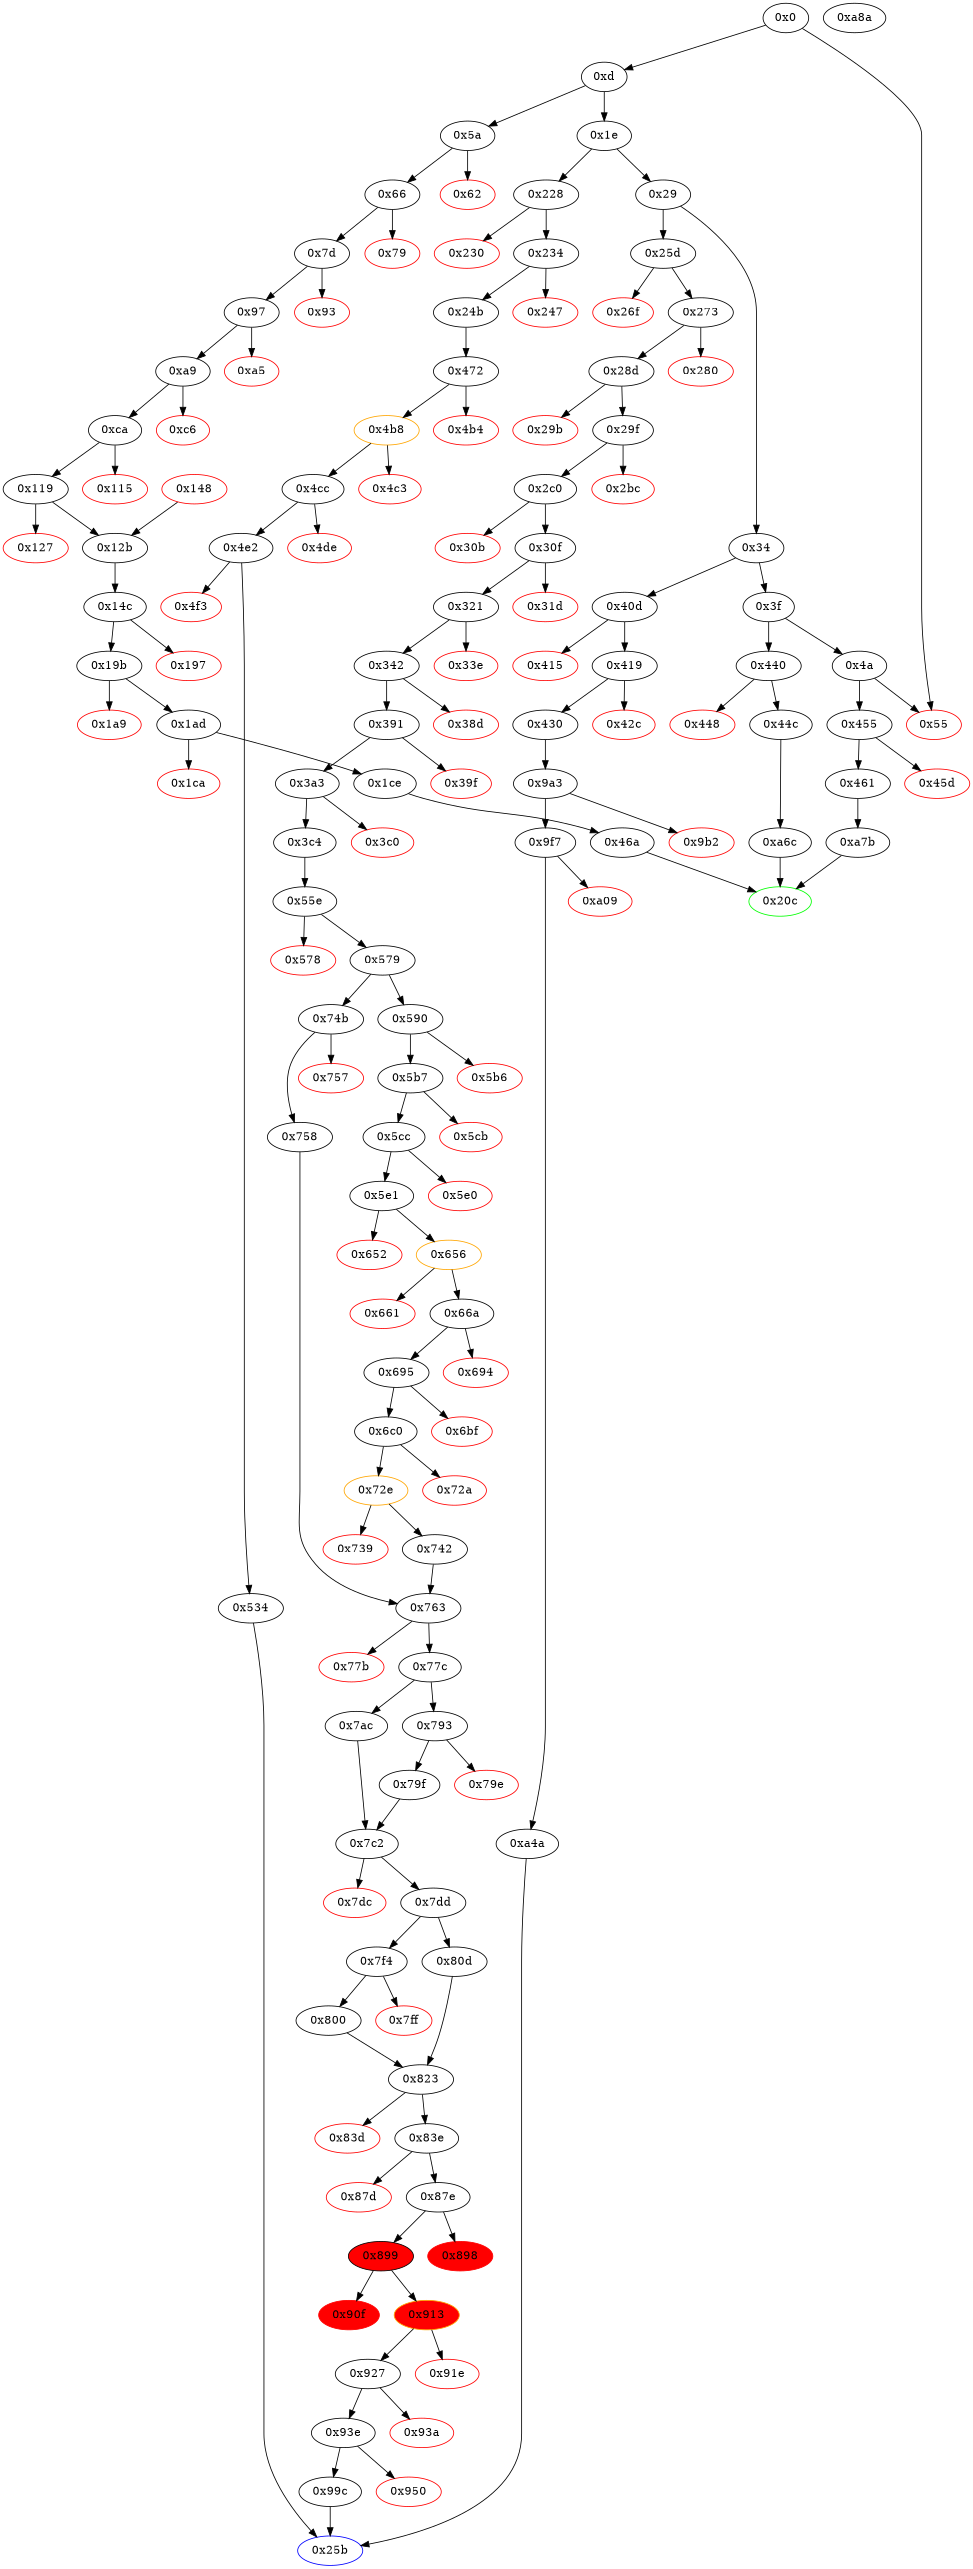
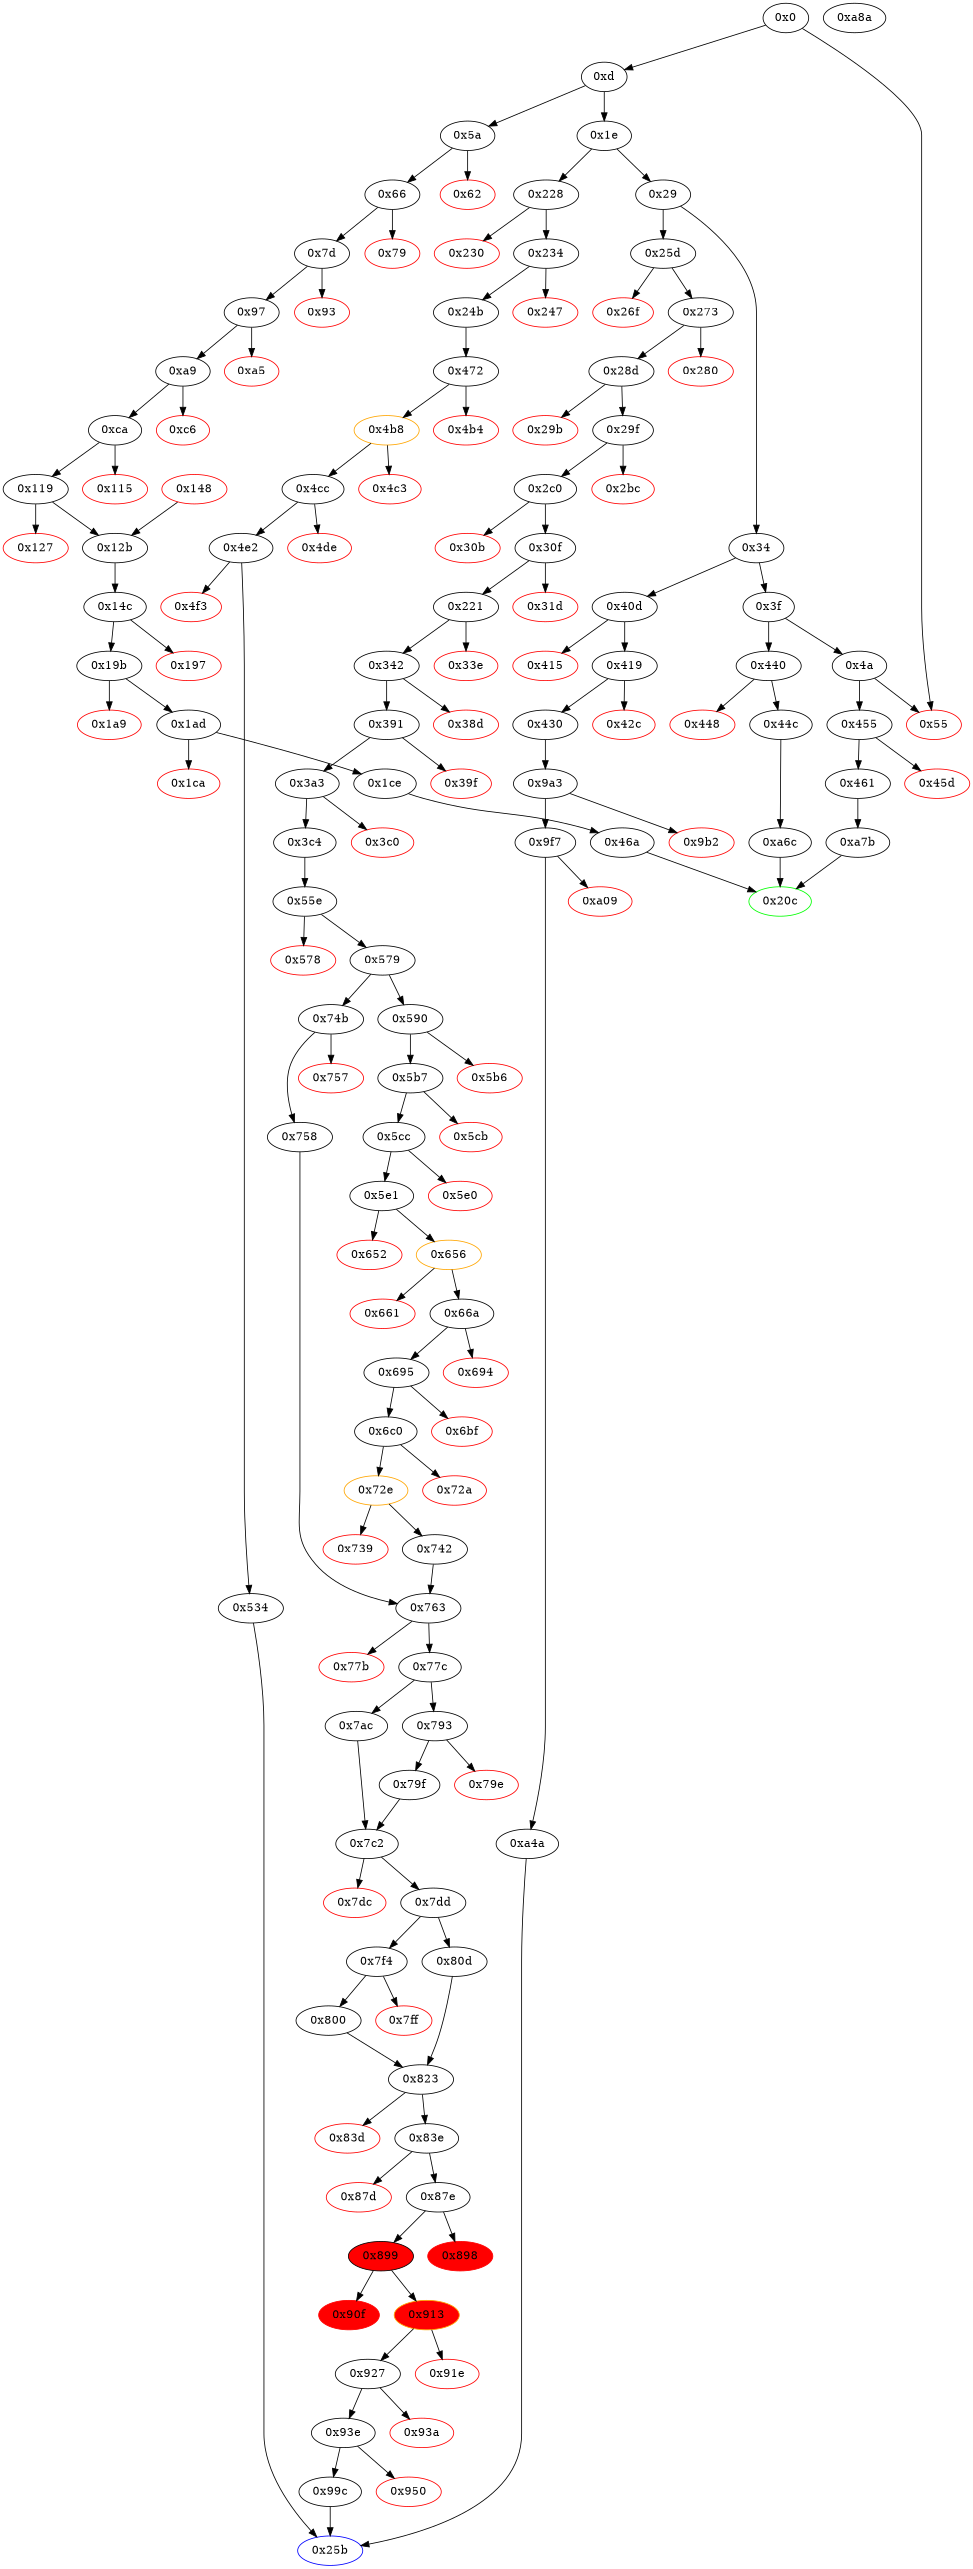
(466, 607) -> (466, 607)
